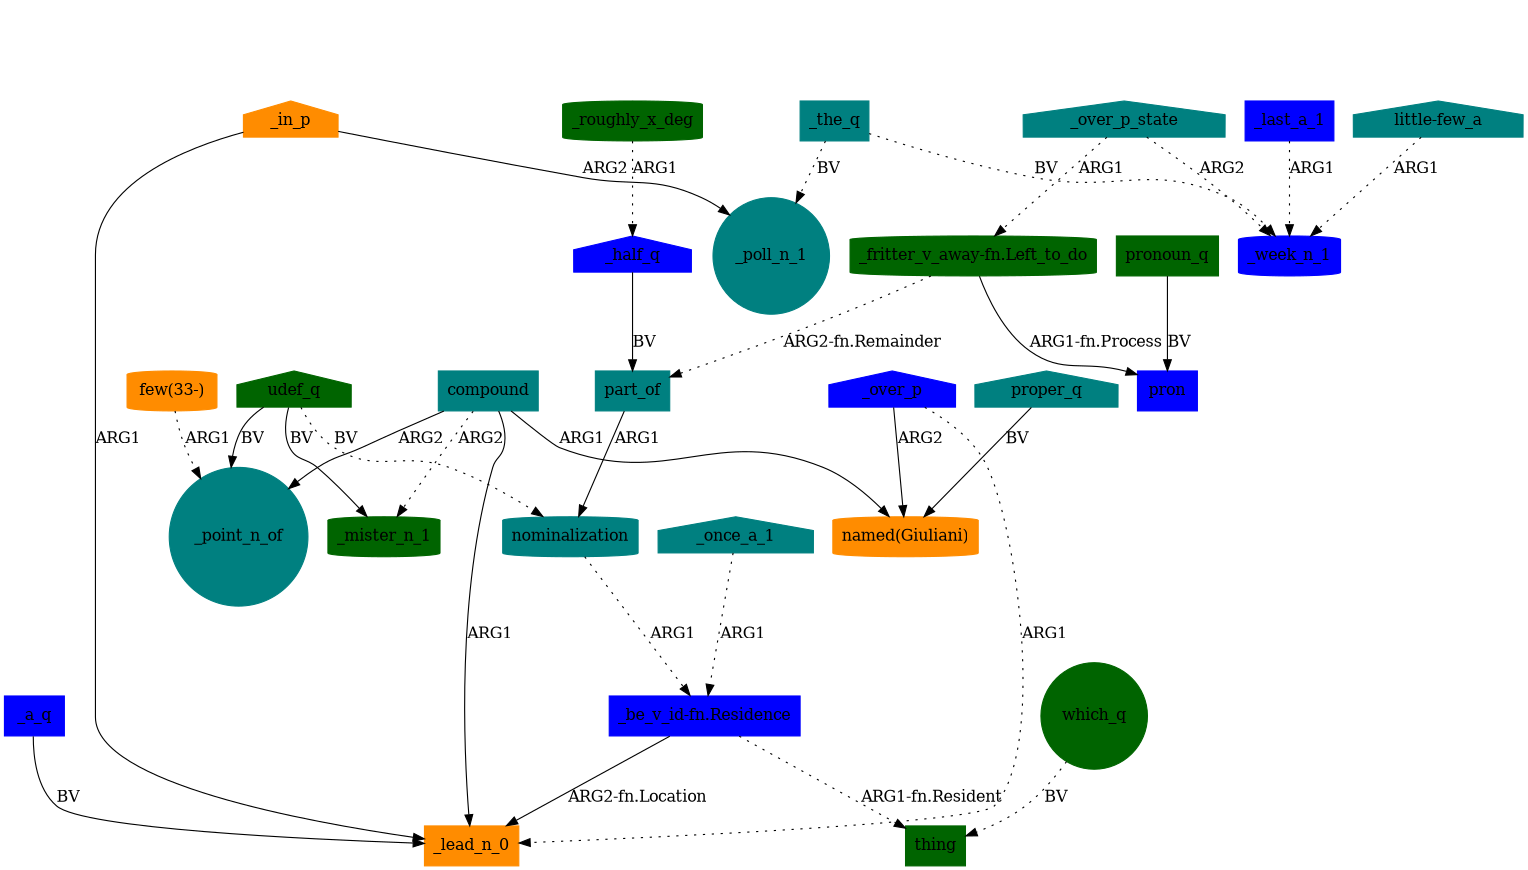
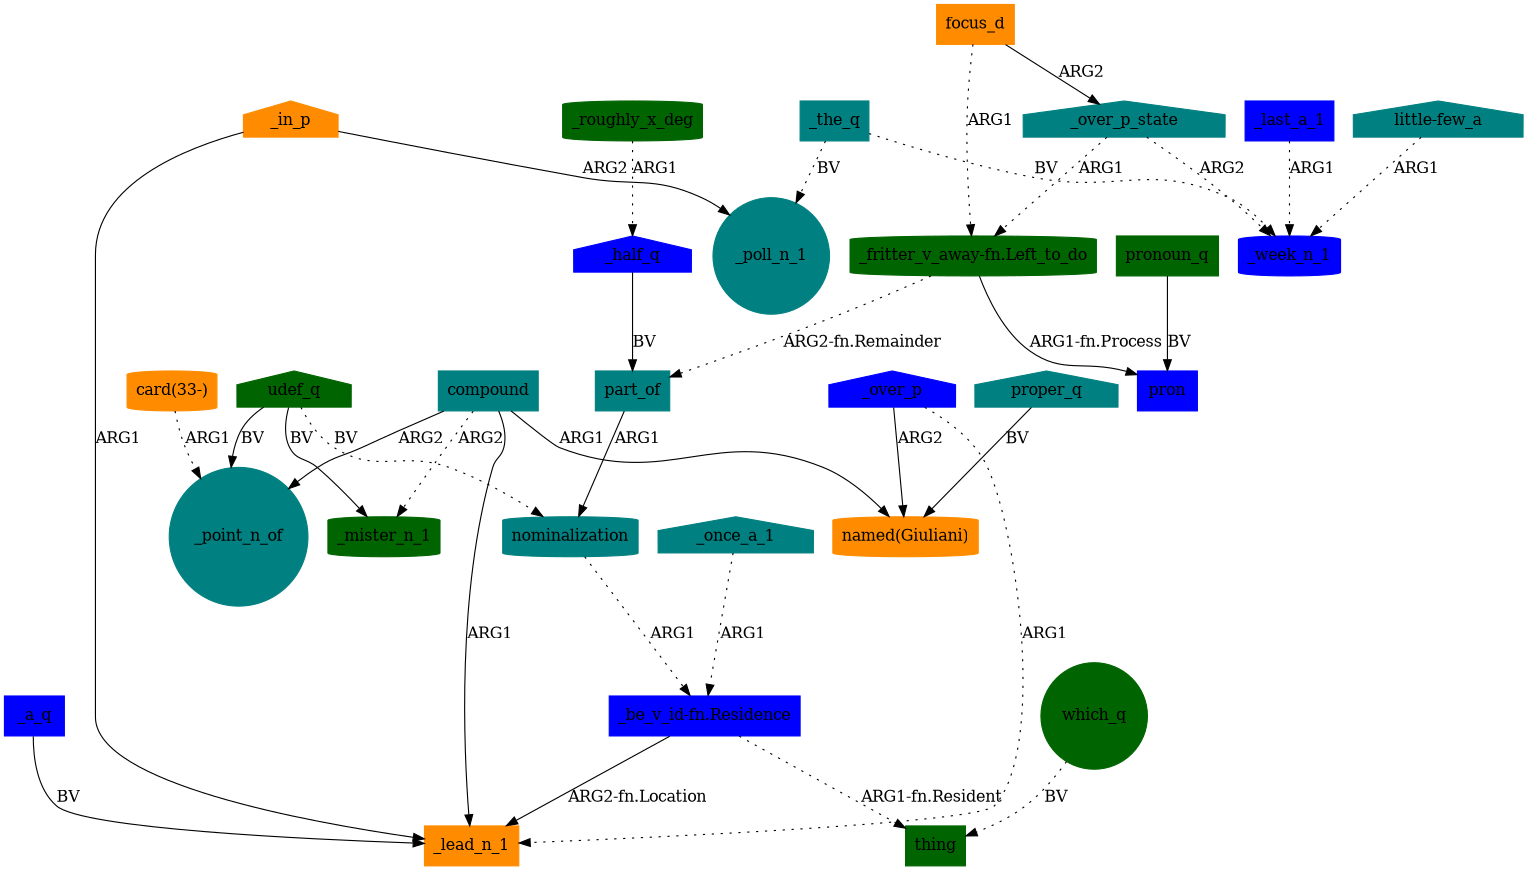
none -> (975, 24)
(172, 391) -> (172, 391)
(472, 846) -> (472, 846)
